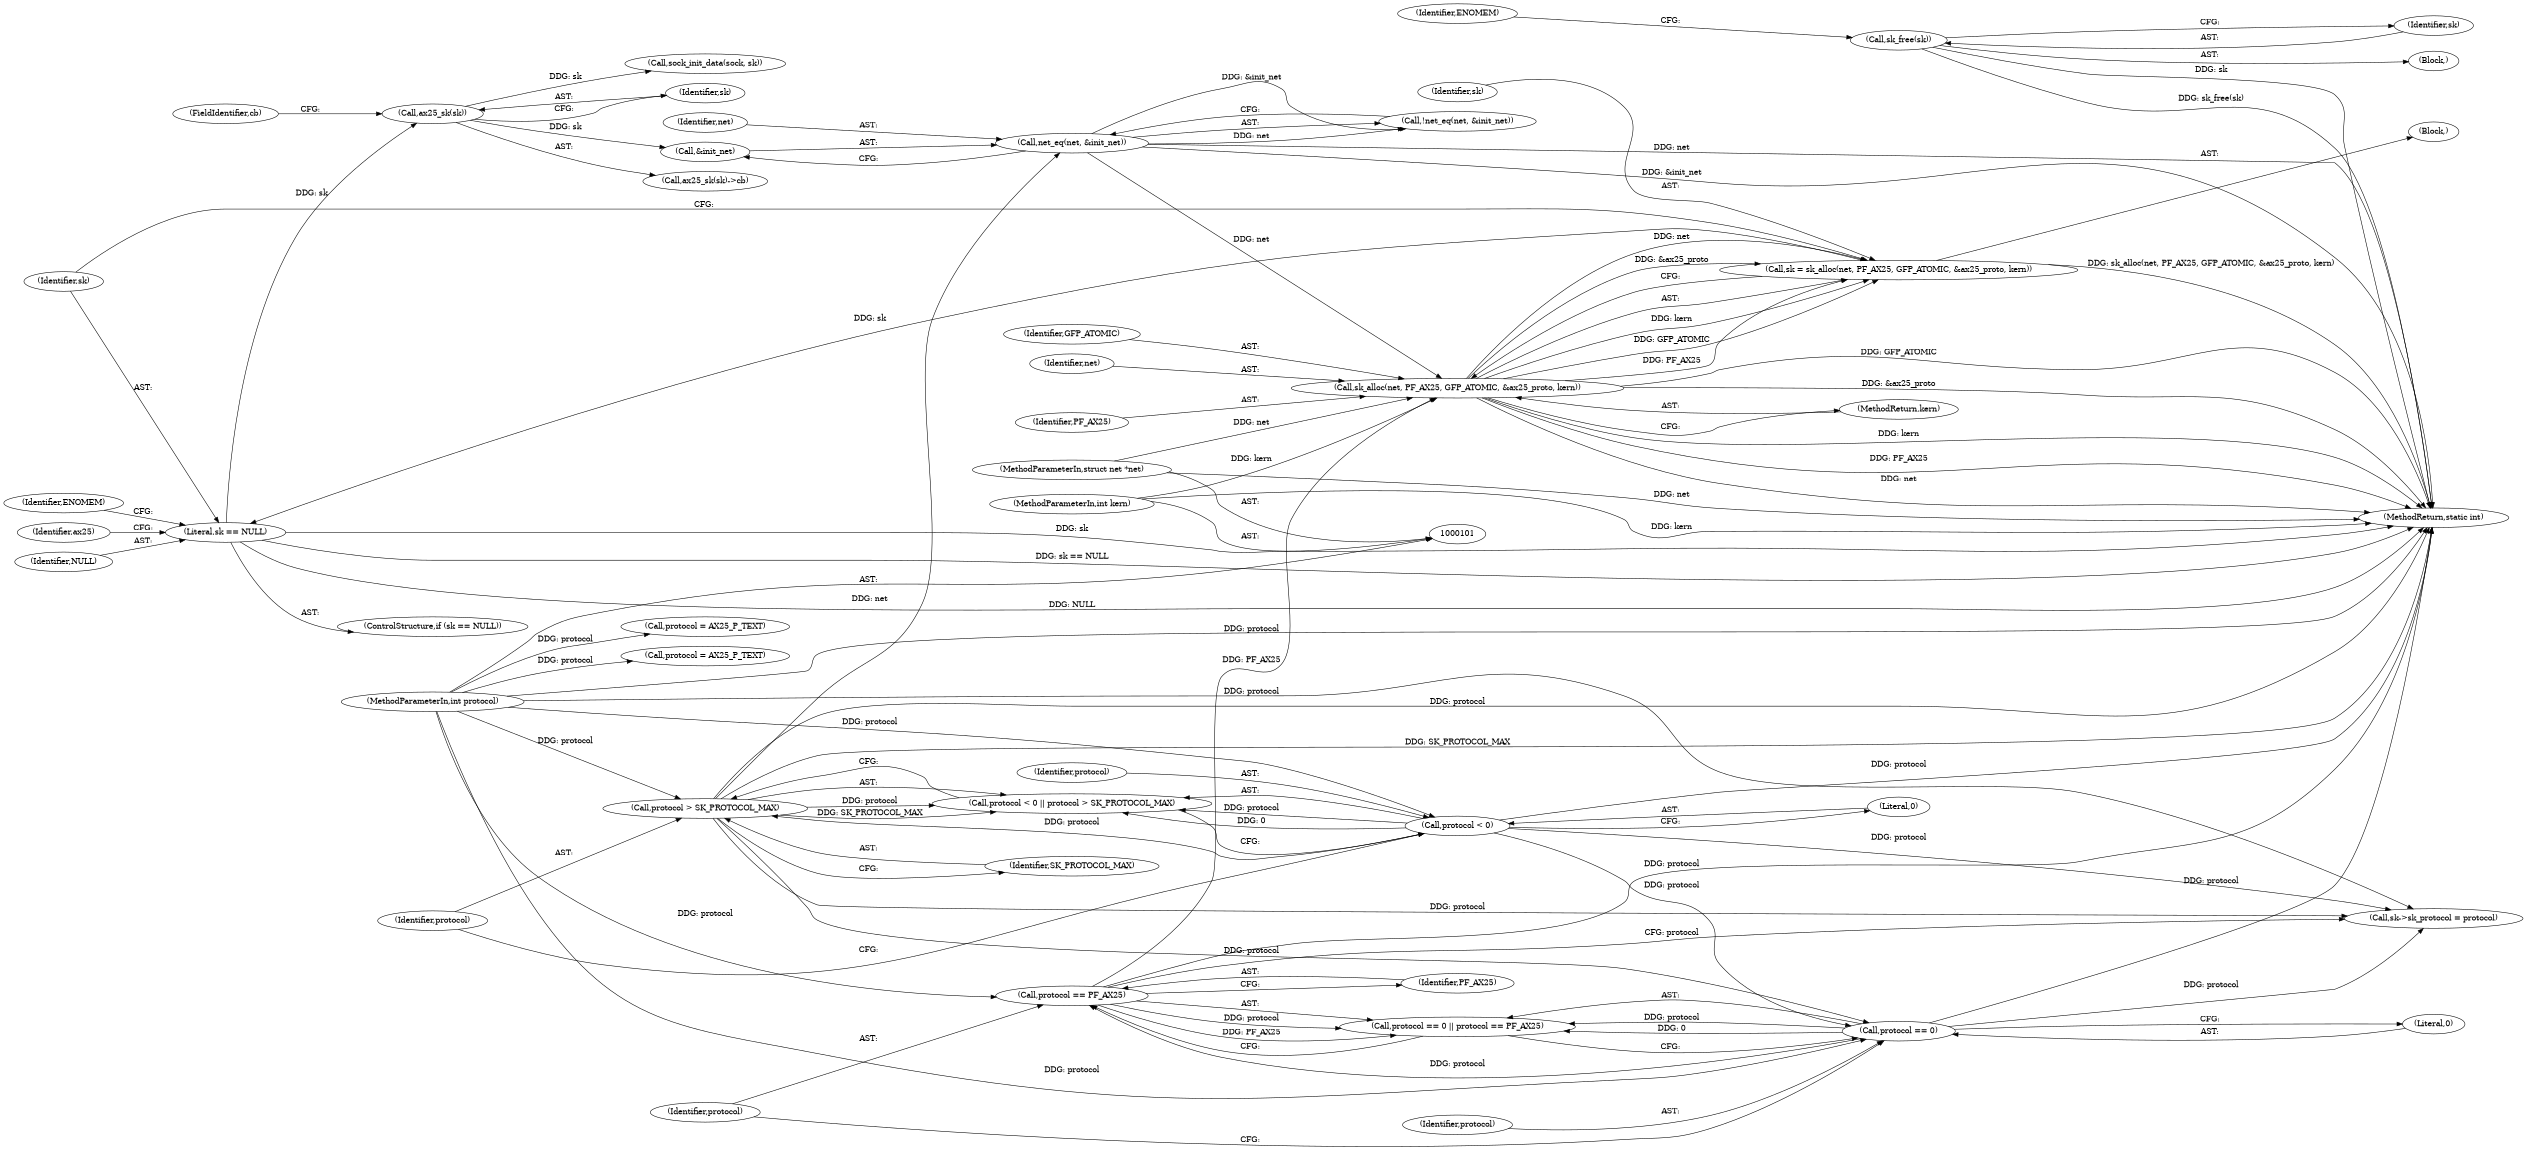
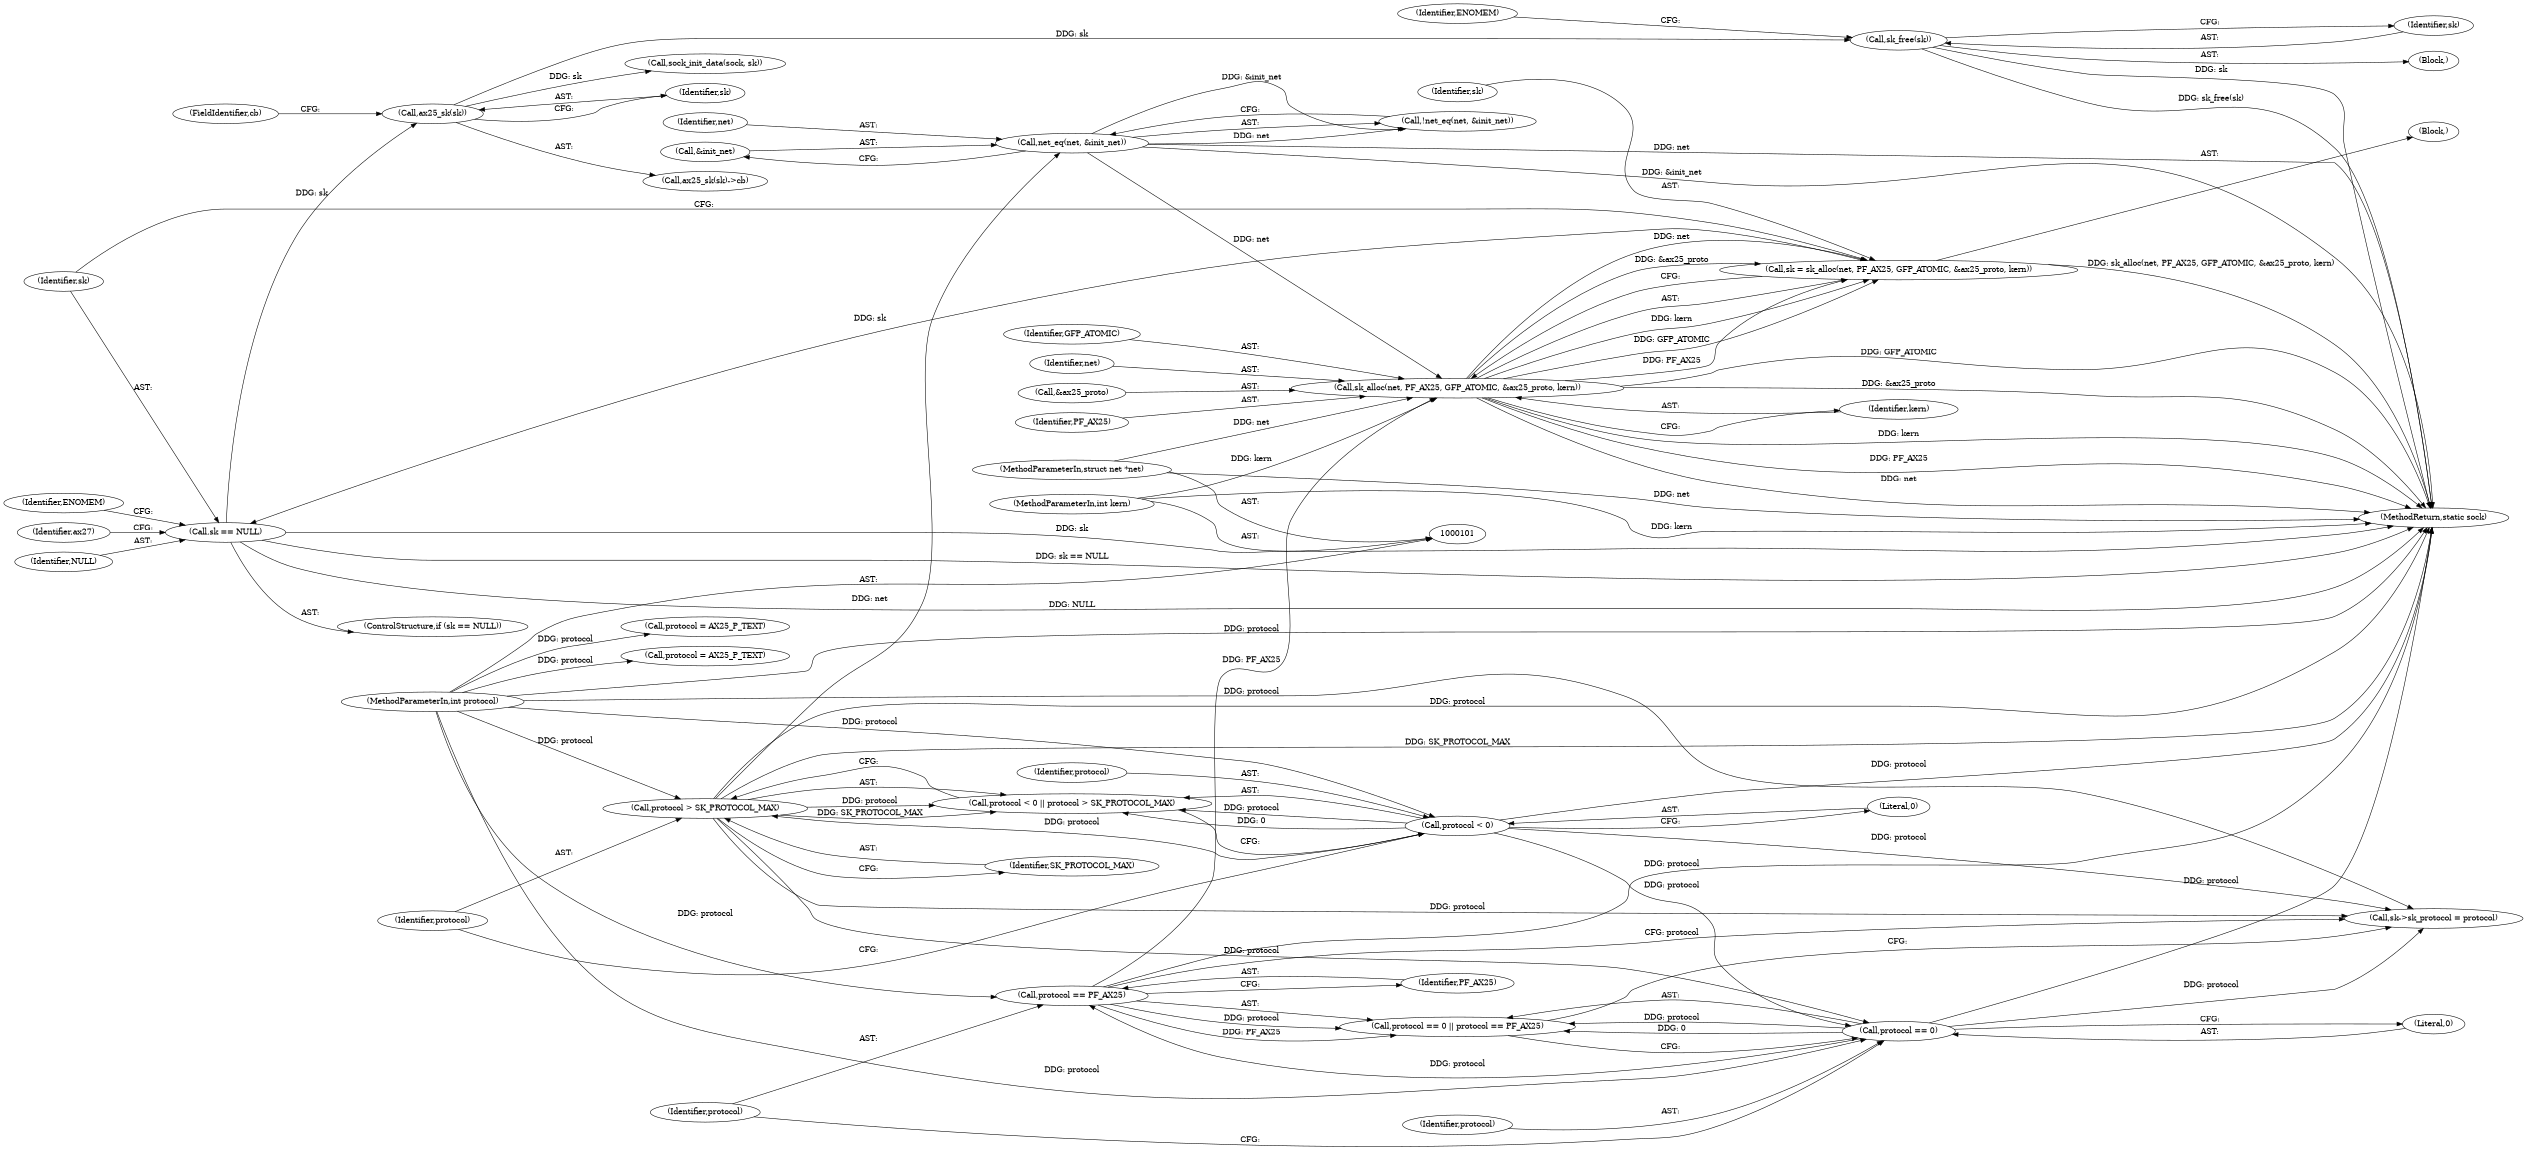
(565, 135) -> (1144, 39)
none -> (1072, 393)
(1899, 409) -> (1899, 409)
(2434, 518) -> (2434, 518)
(64, 532) -> (64, 532)
(226, 532) -> (226, 532)
(1257, 1055) -> (1962, 948)
